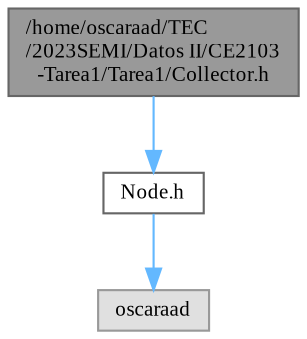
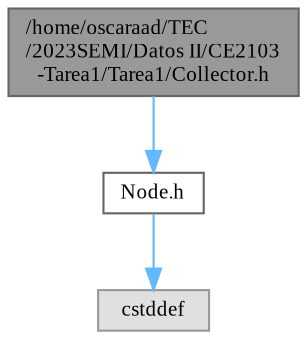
(154, 310) -> (154, 310)
